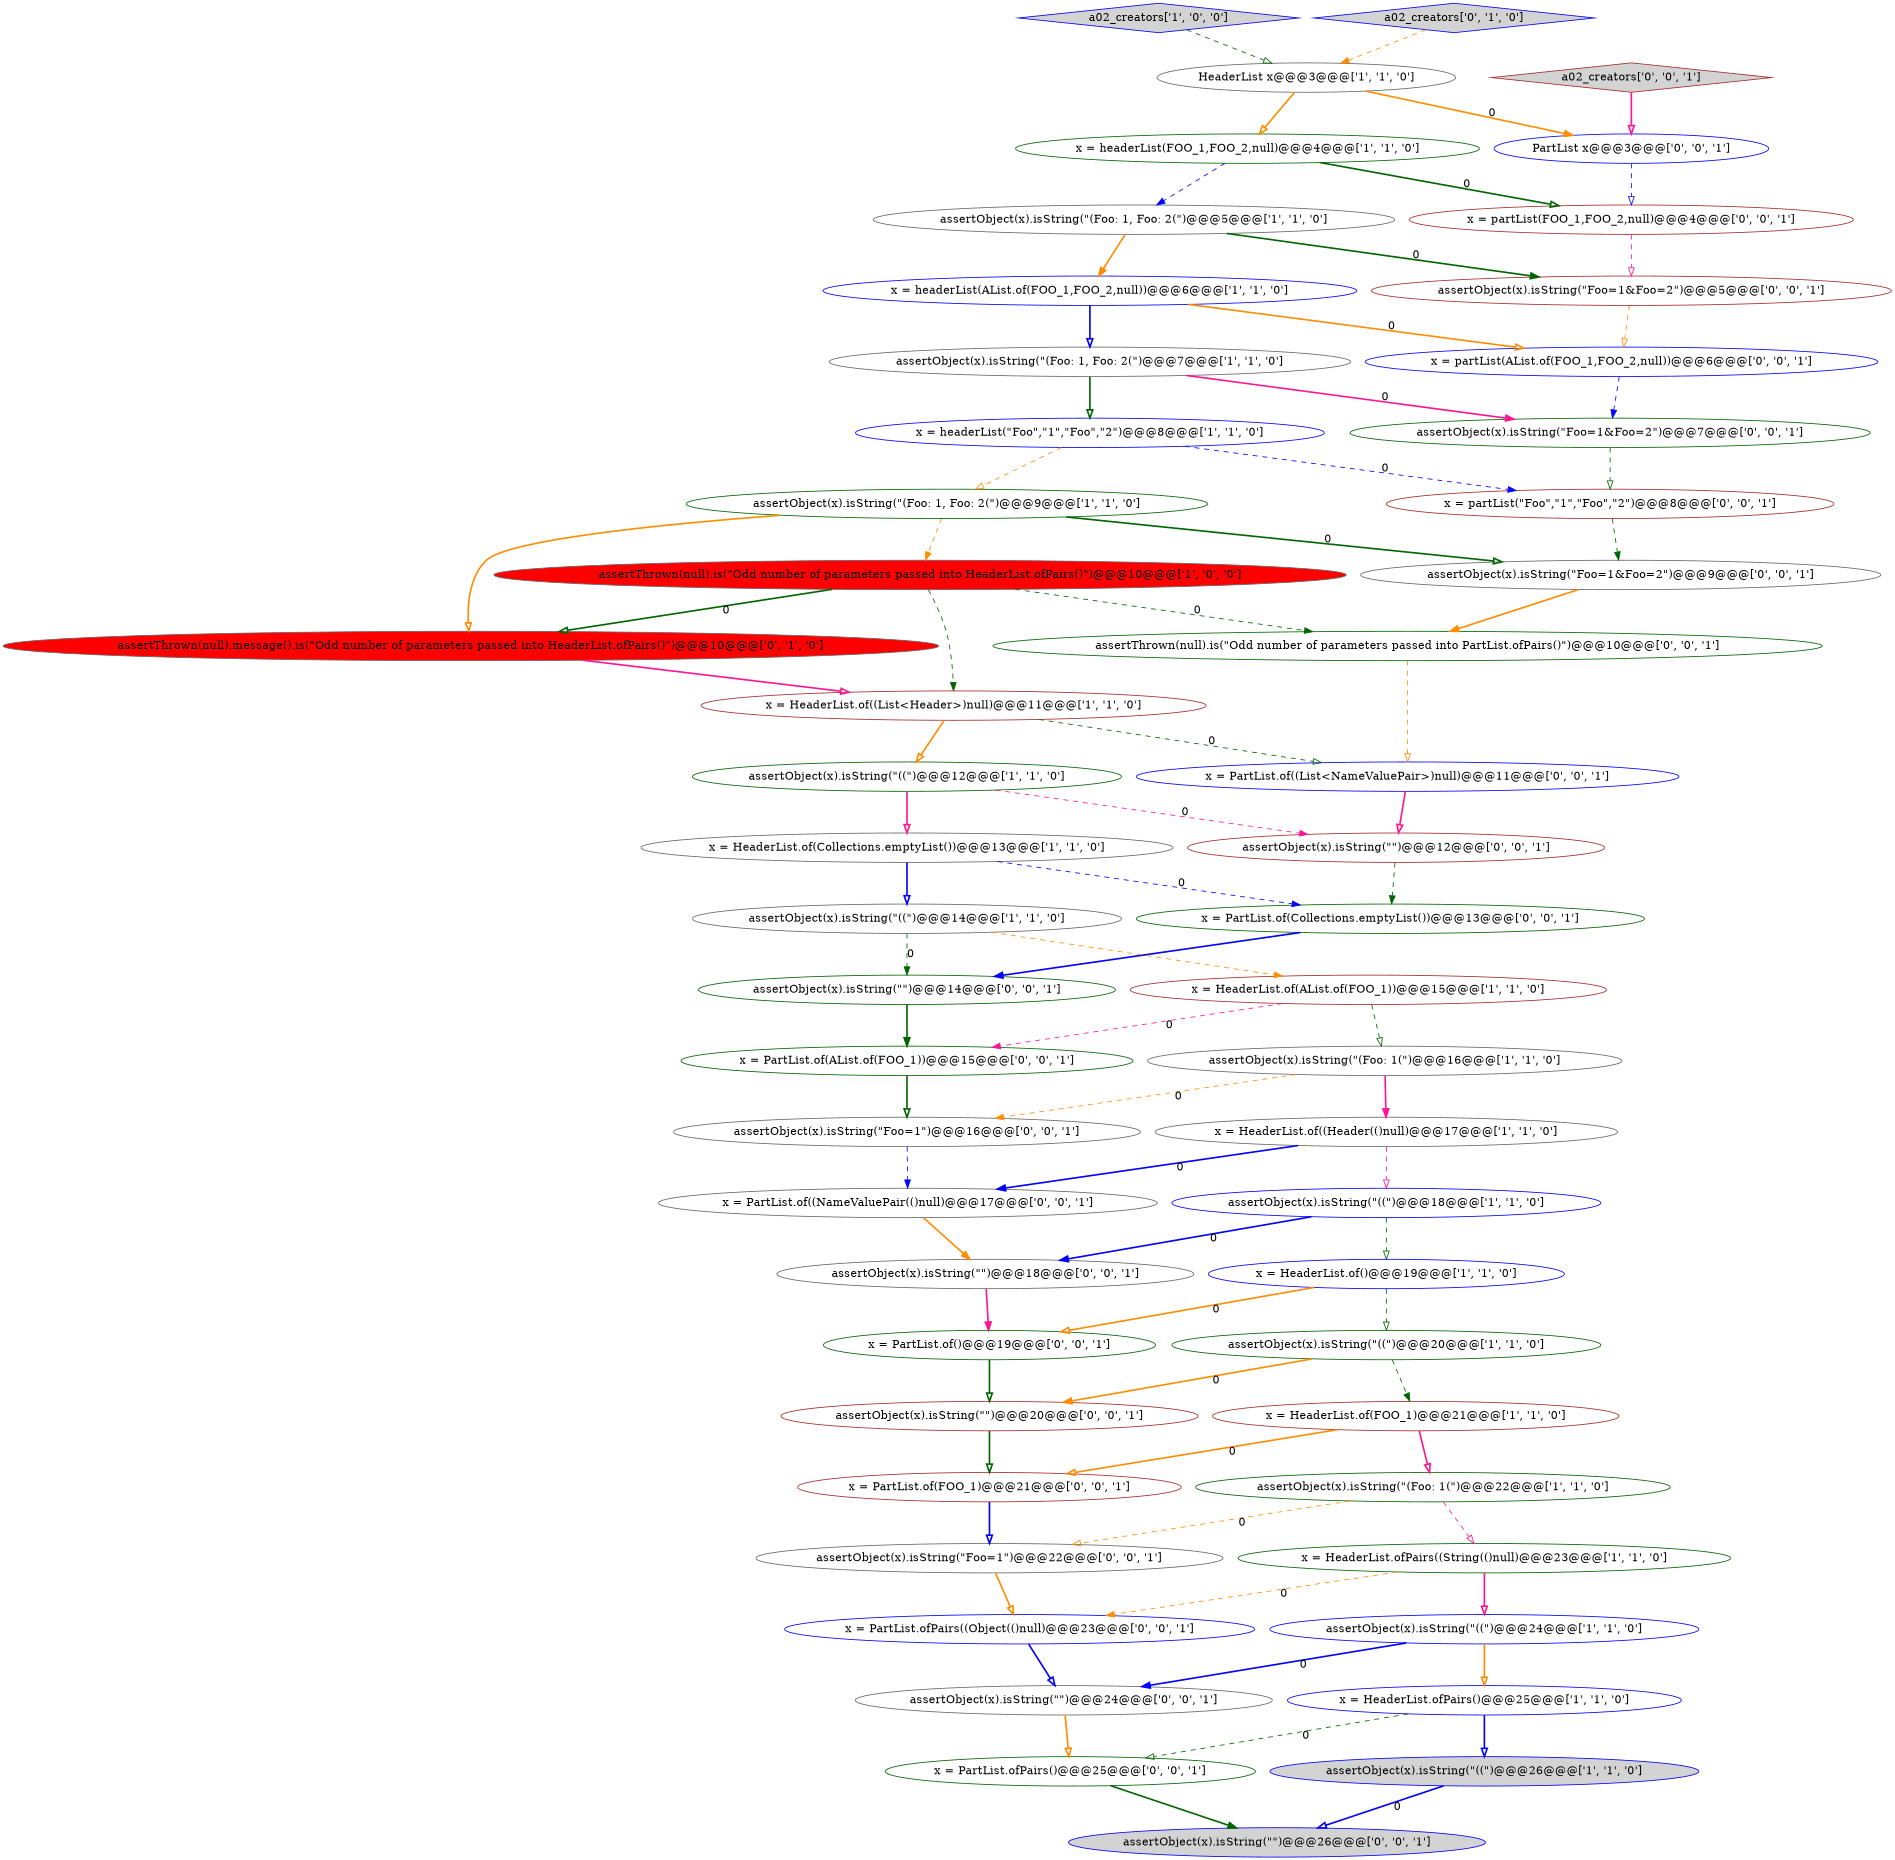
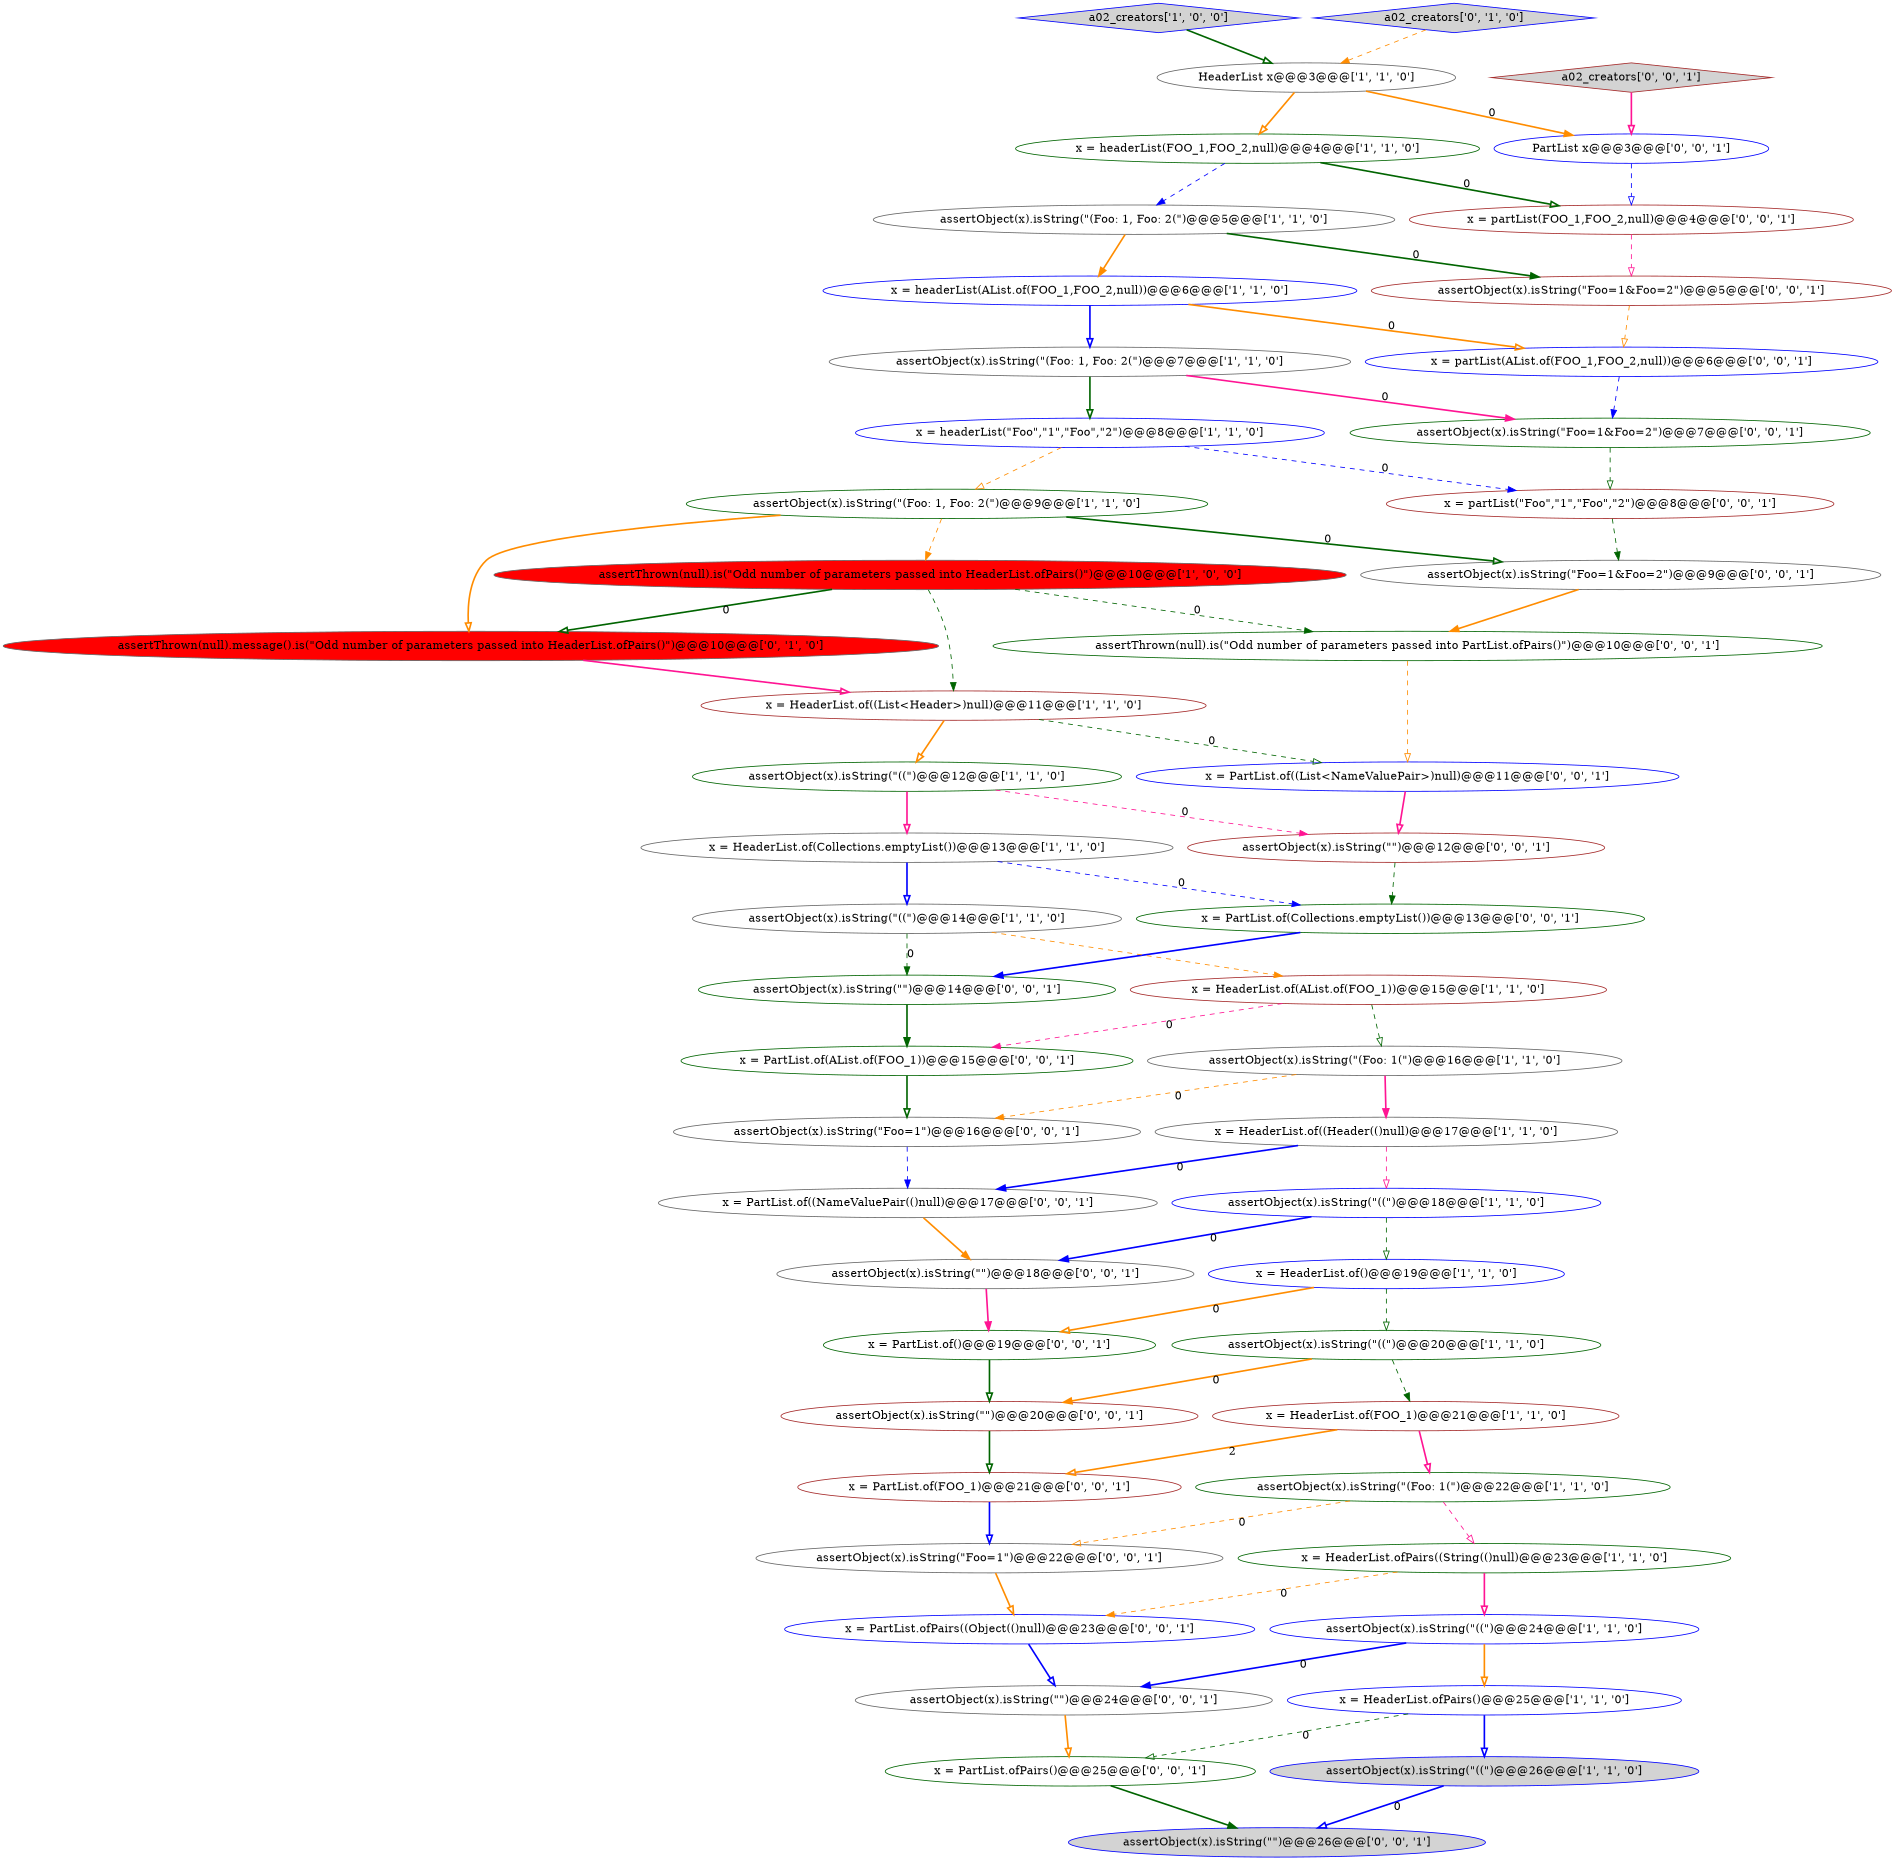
(1225, 45) -> (1225, 45)
(1233, 1452) -> (1233, 1452)
